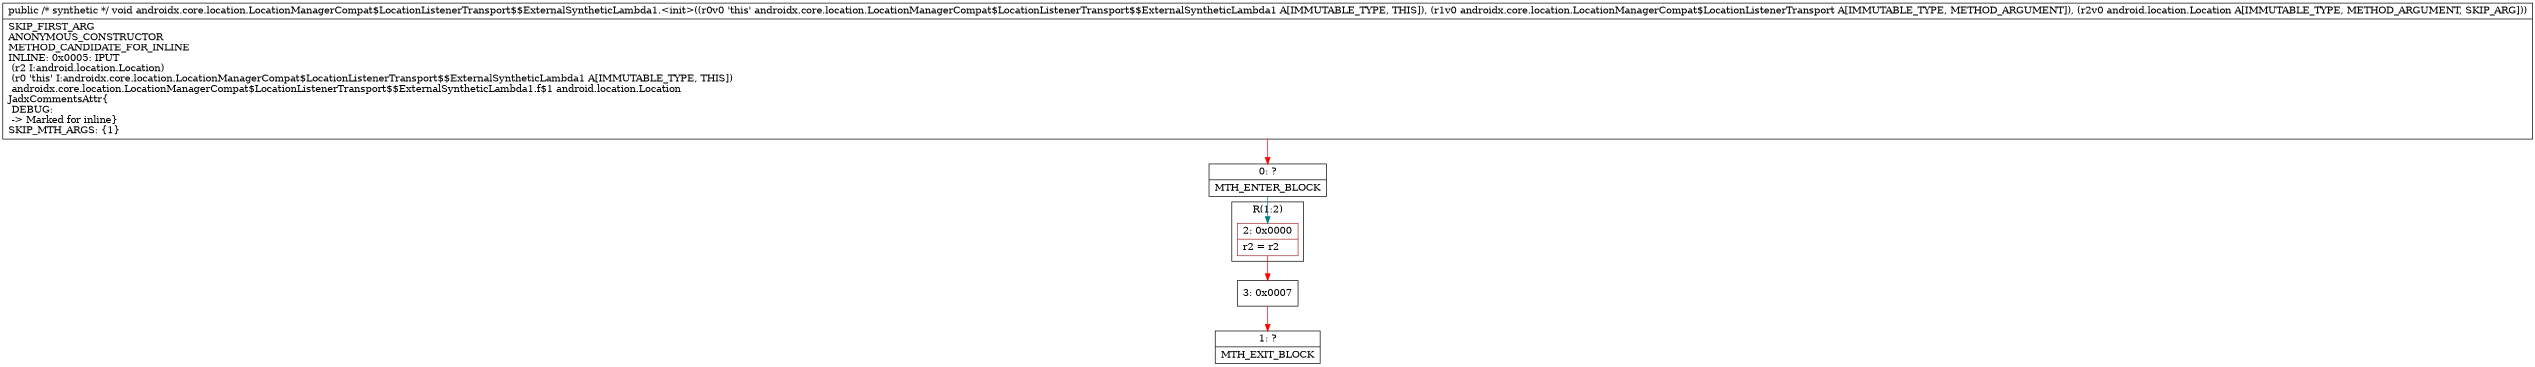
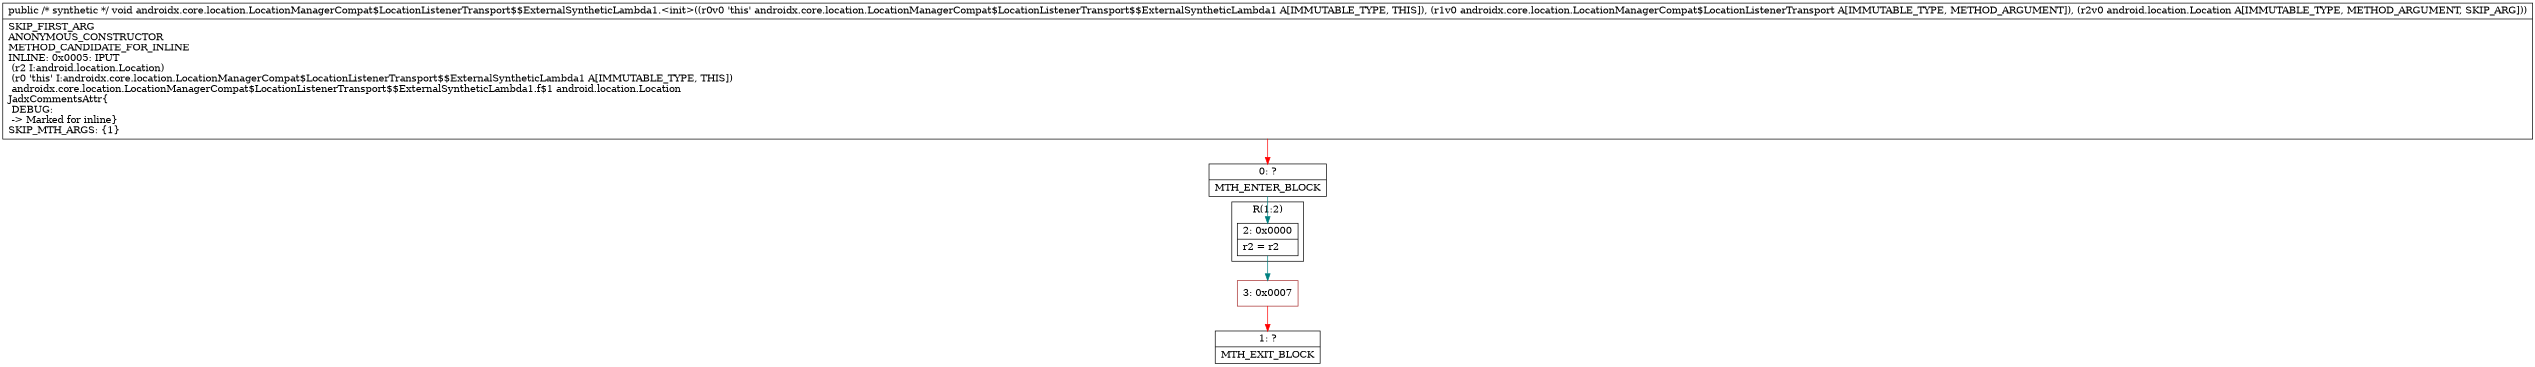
(1268, 240) -> (1268, 240)
(1268, 266) -> (1268, 266)
(1268, 293) -> (1268, 293)
